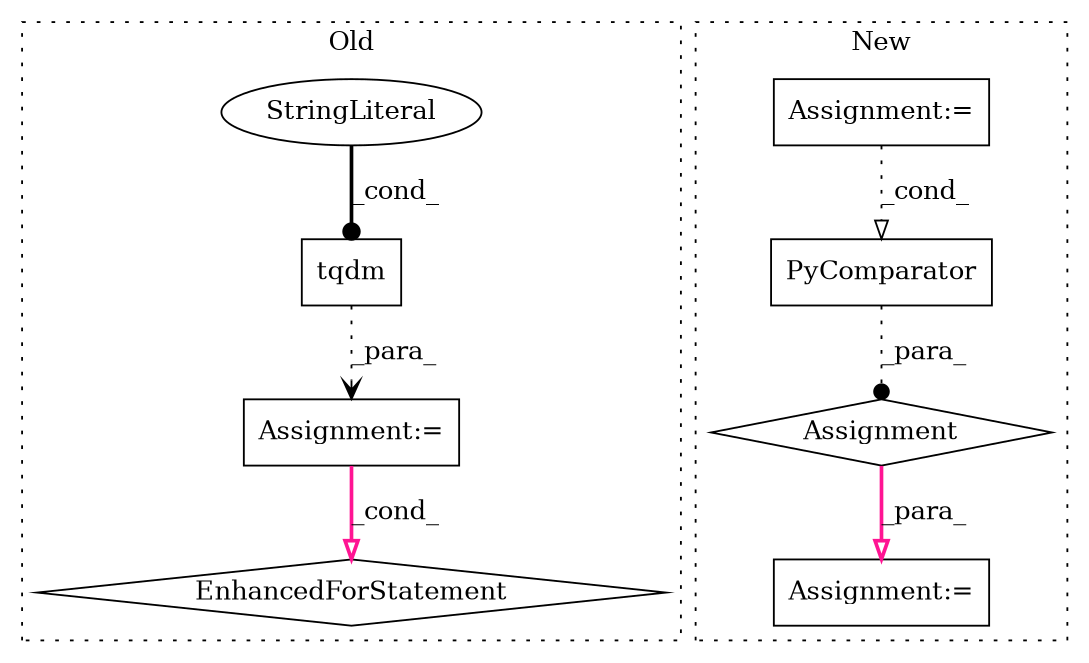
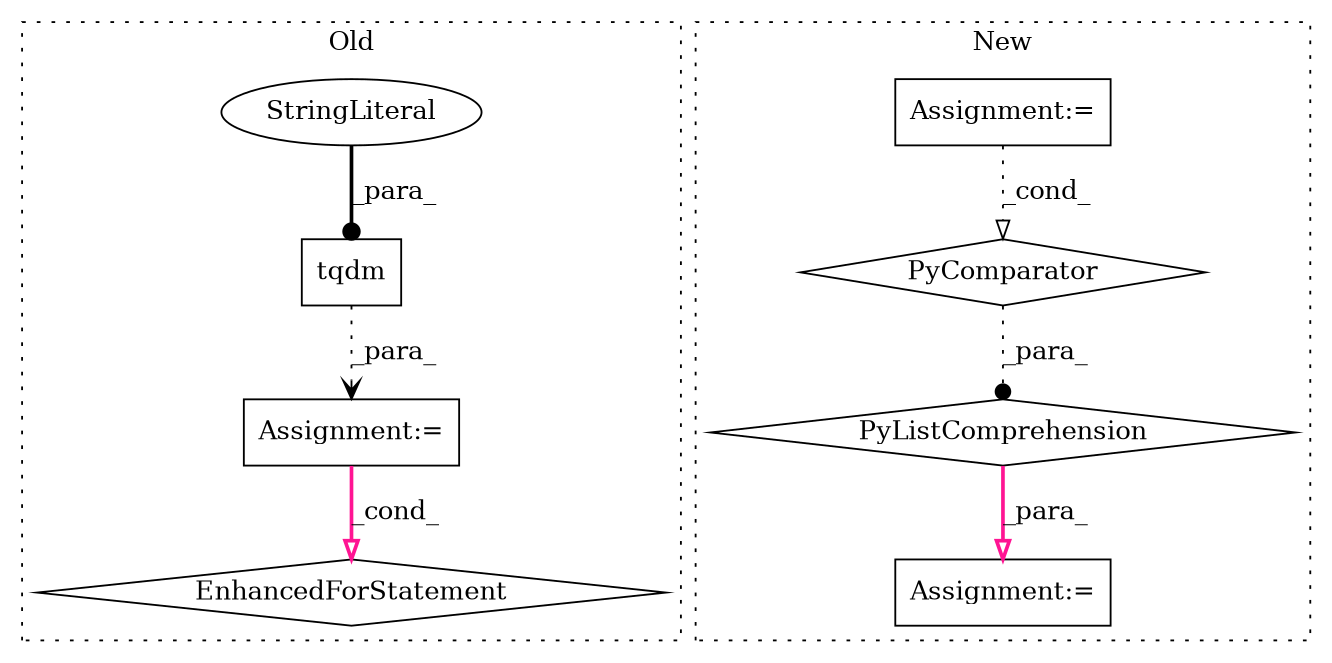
(396, 192) -> (394, 192)
(881, 272) -> (1003, 272)
(881, 432) -> (1003, 432)
